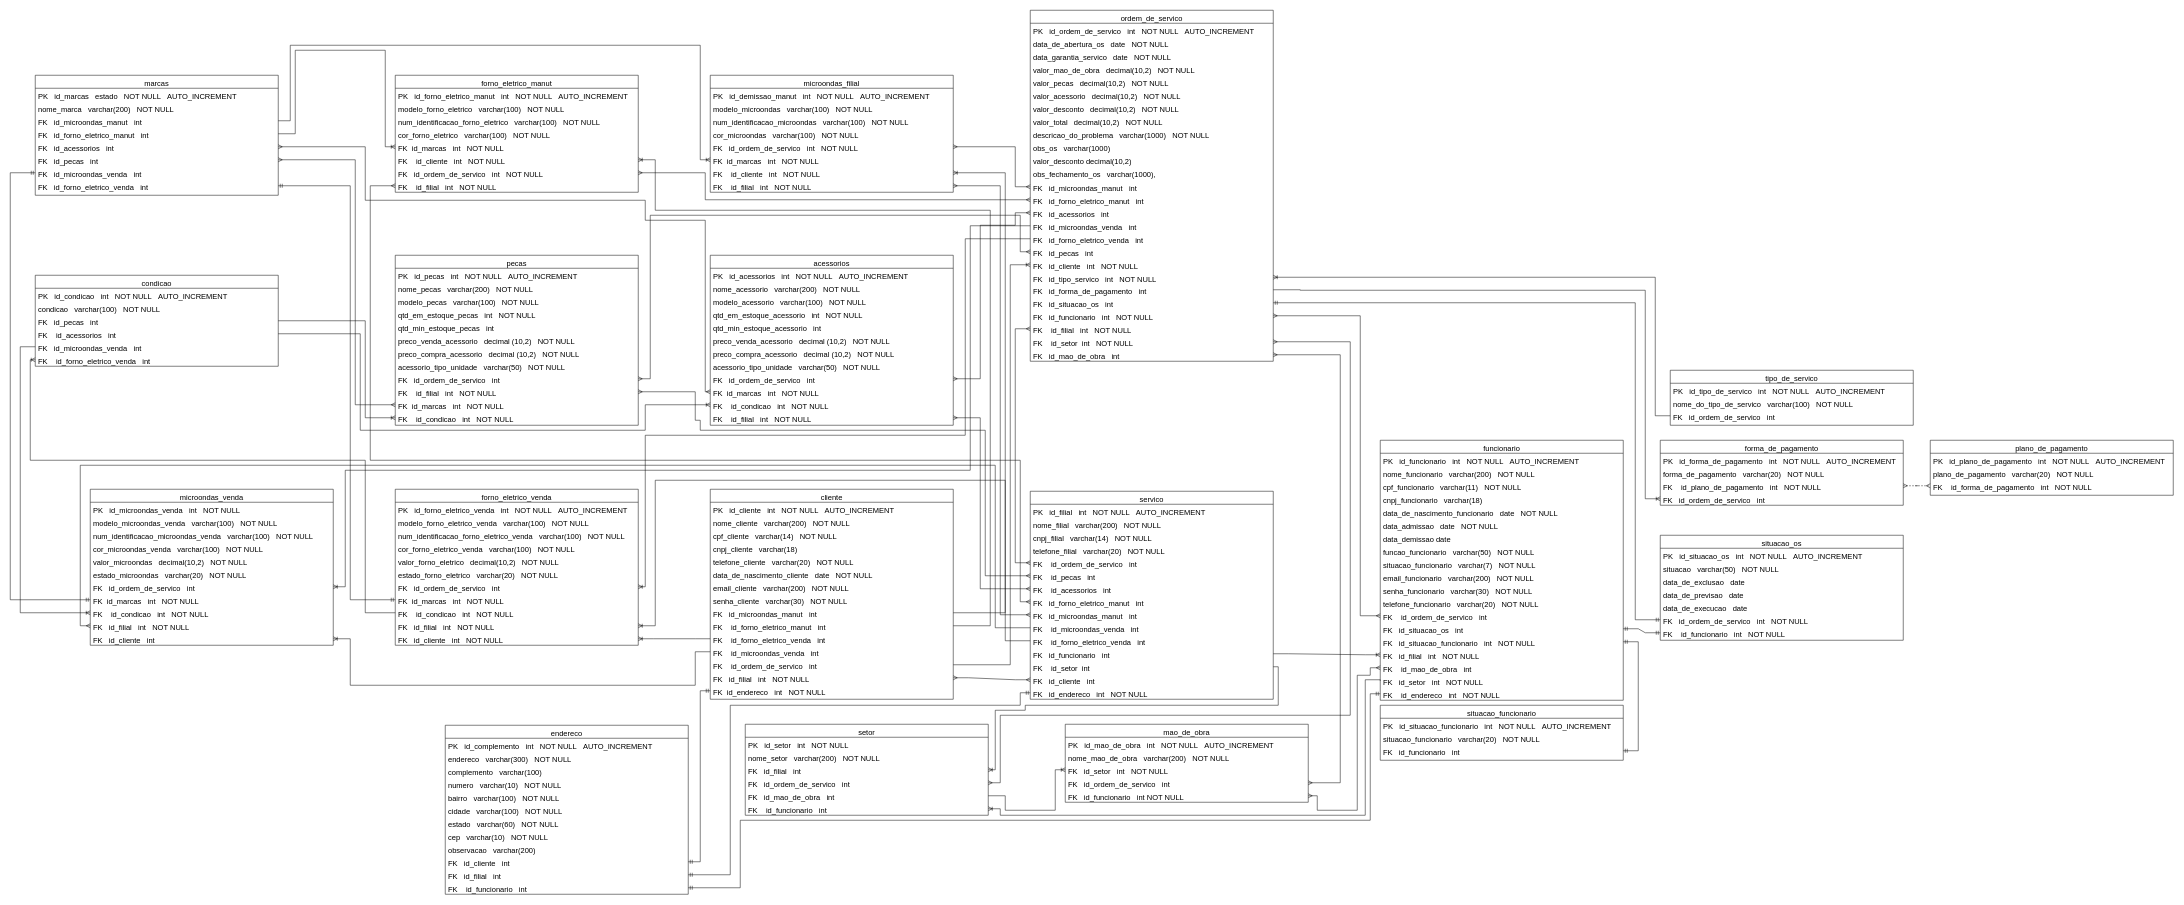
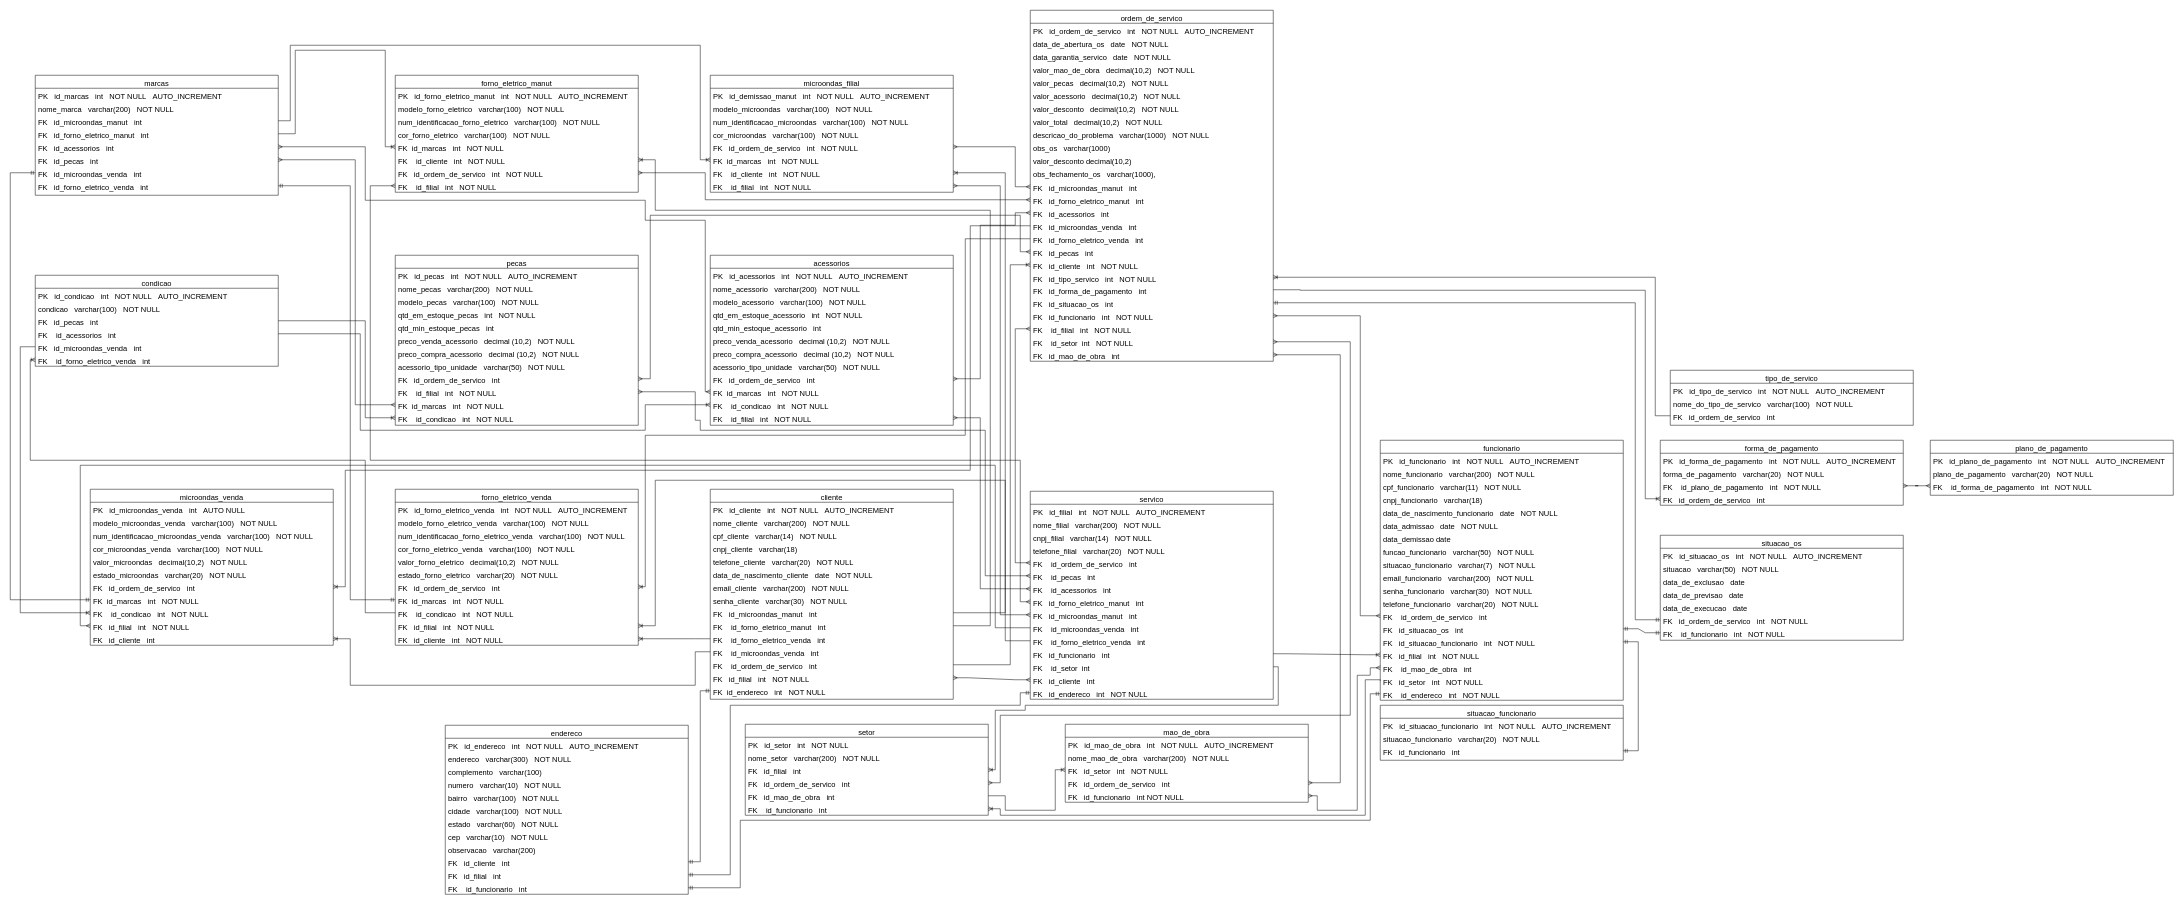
(139, 96) -> (132, 96)
(1917, 486) -> (1917, 486)
(172, 510) -> (174, 510)
(552, 746) -> (546, 746)
